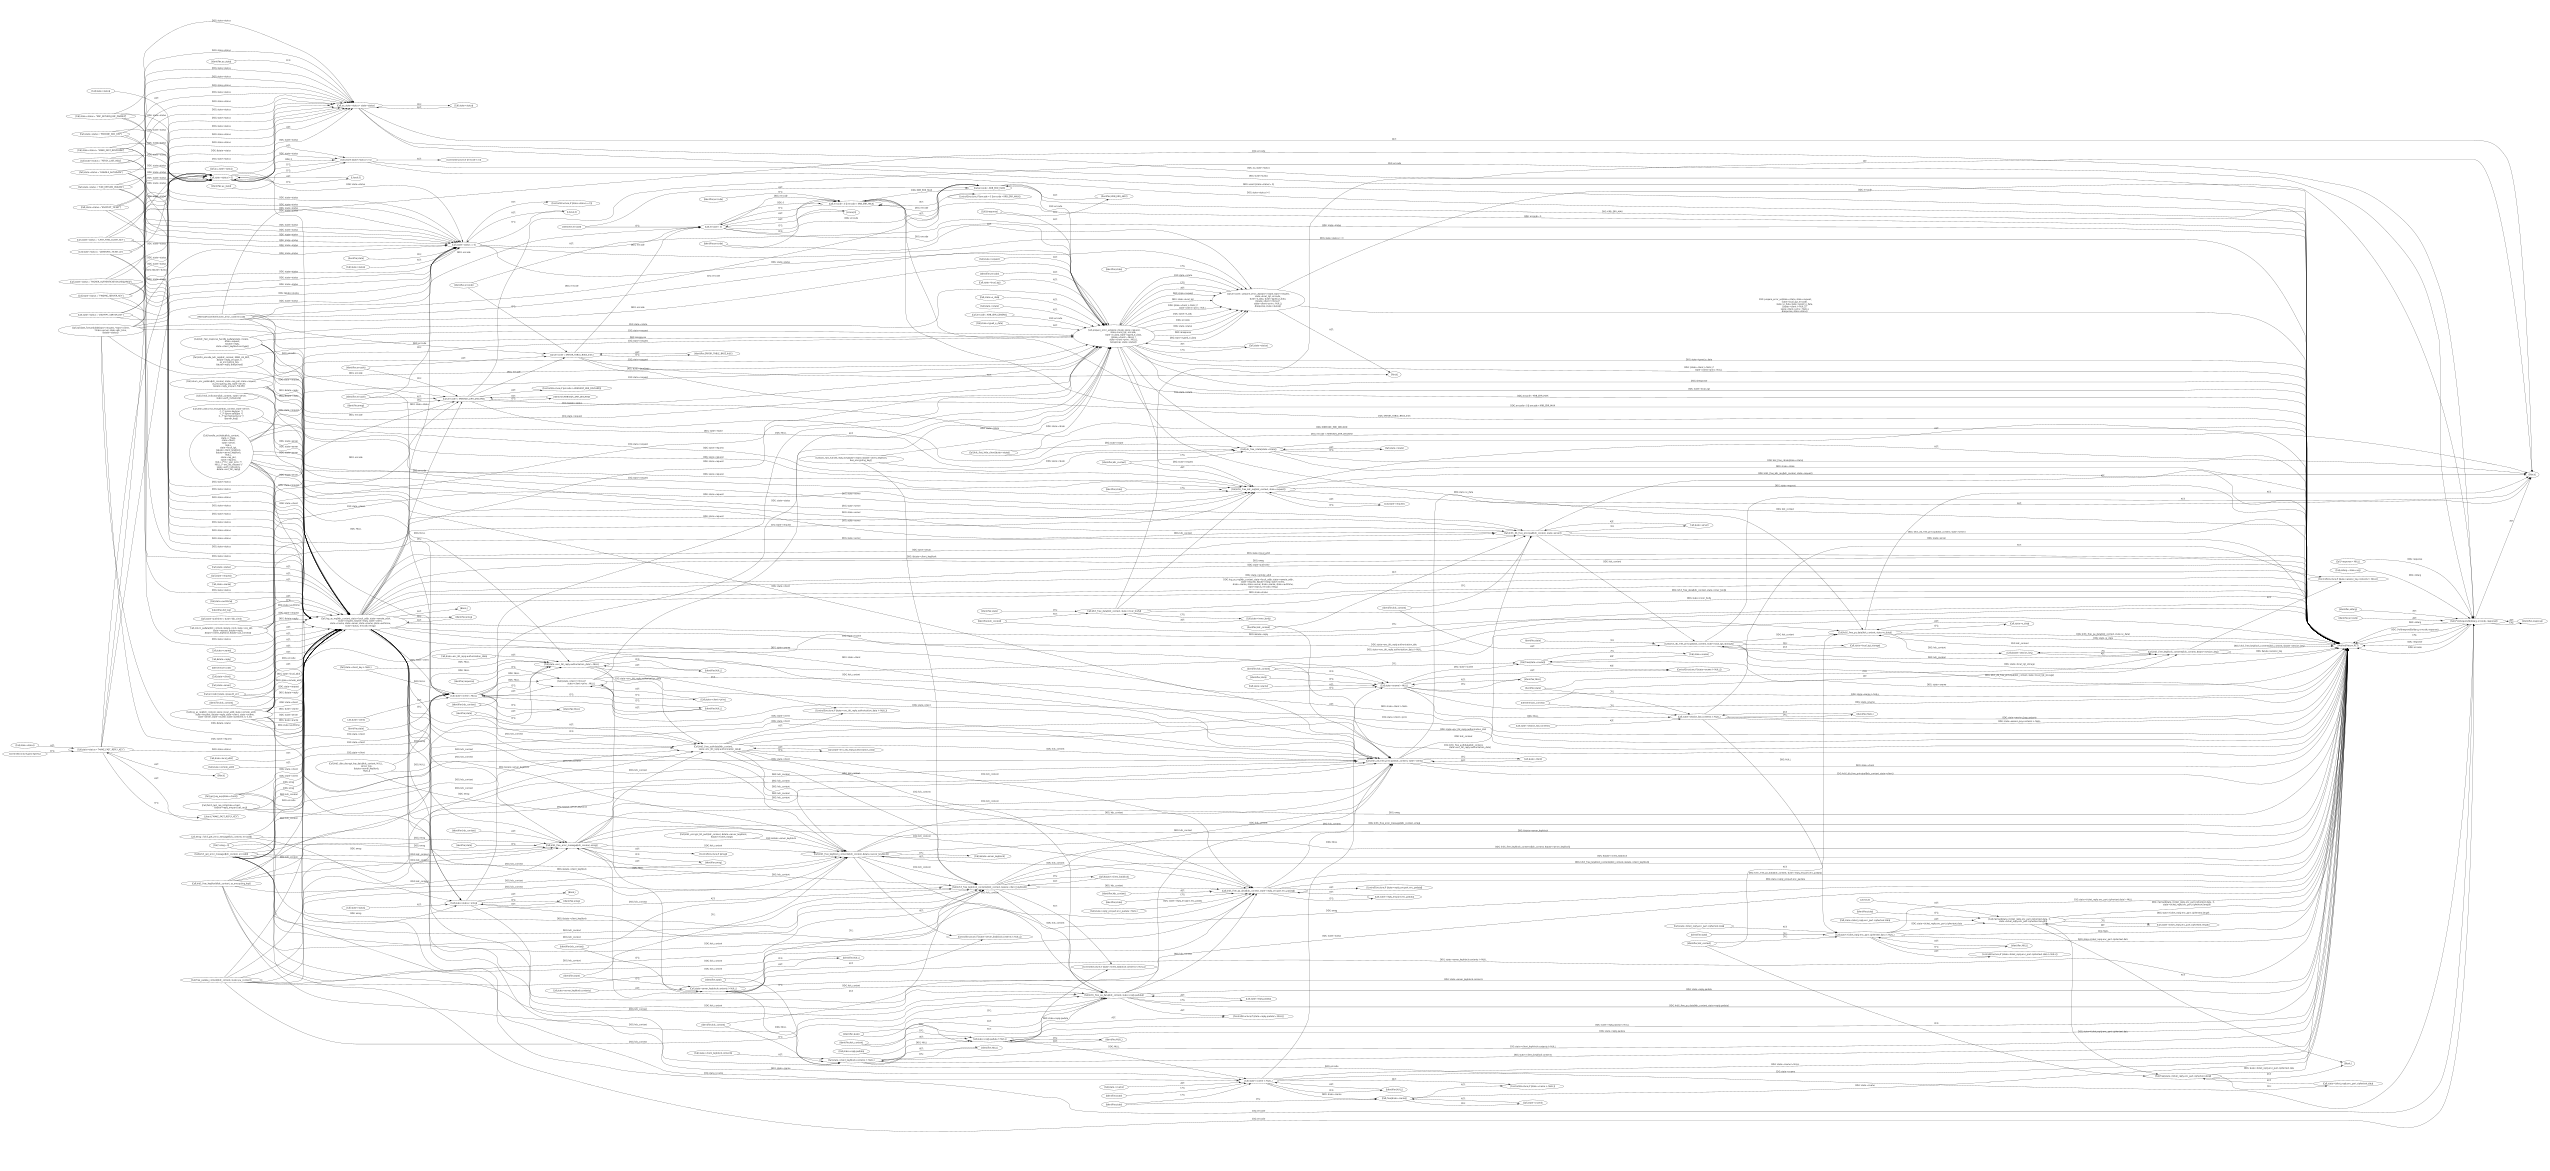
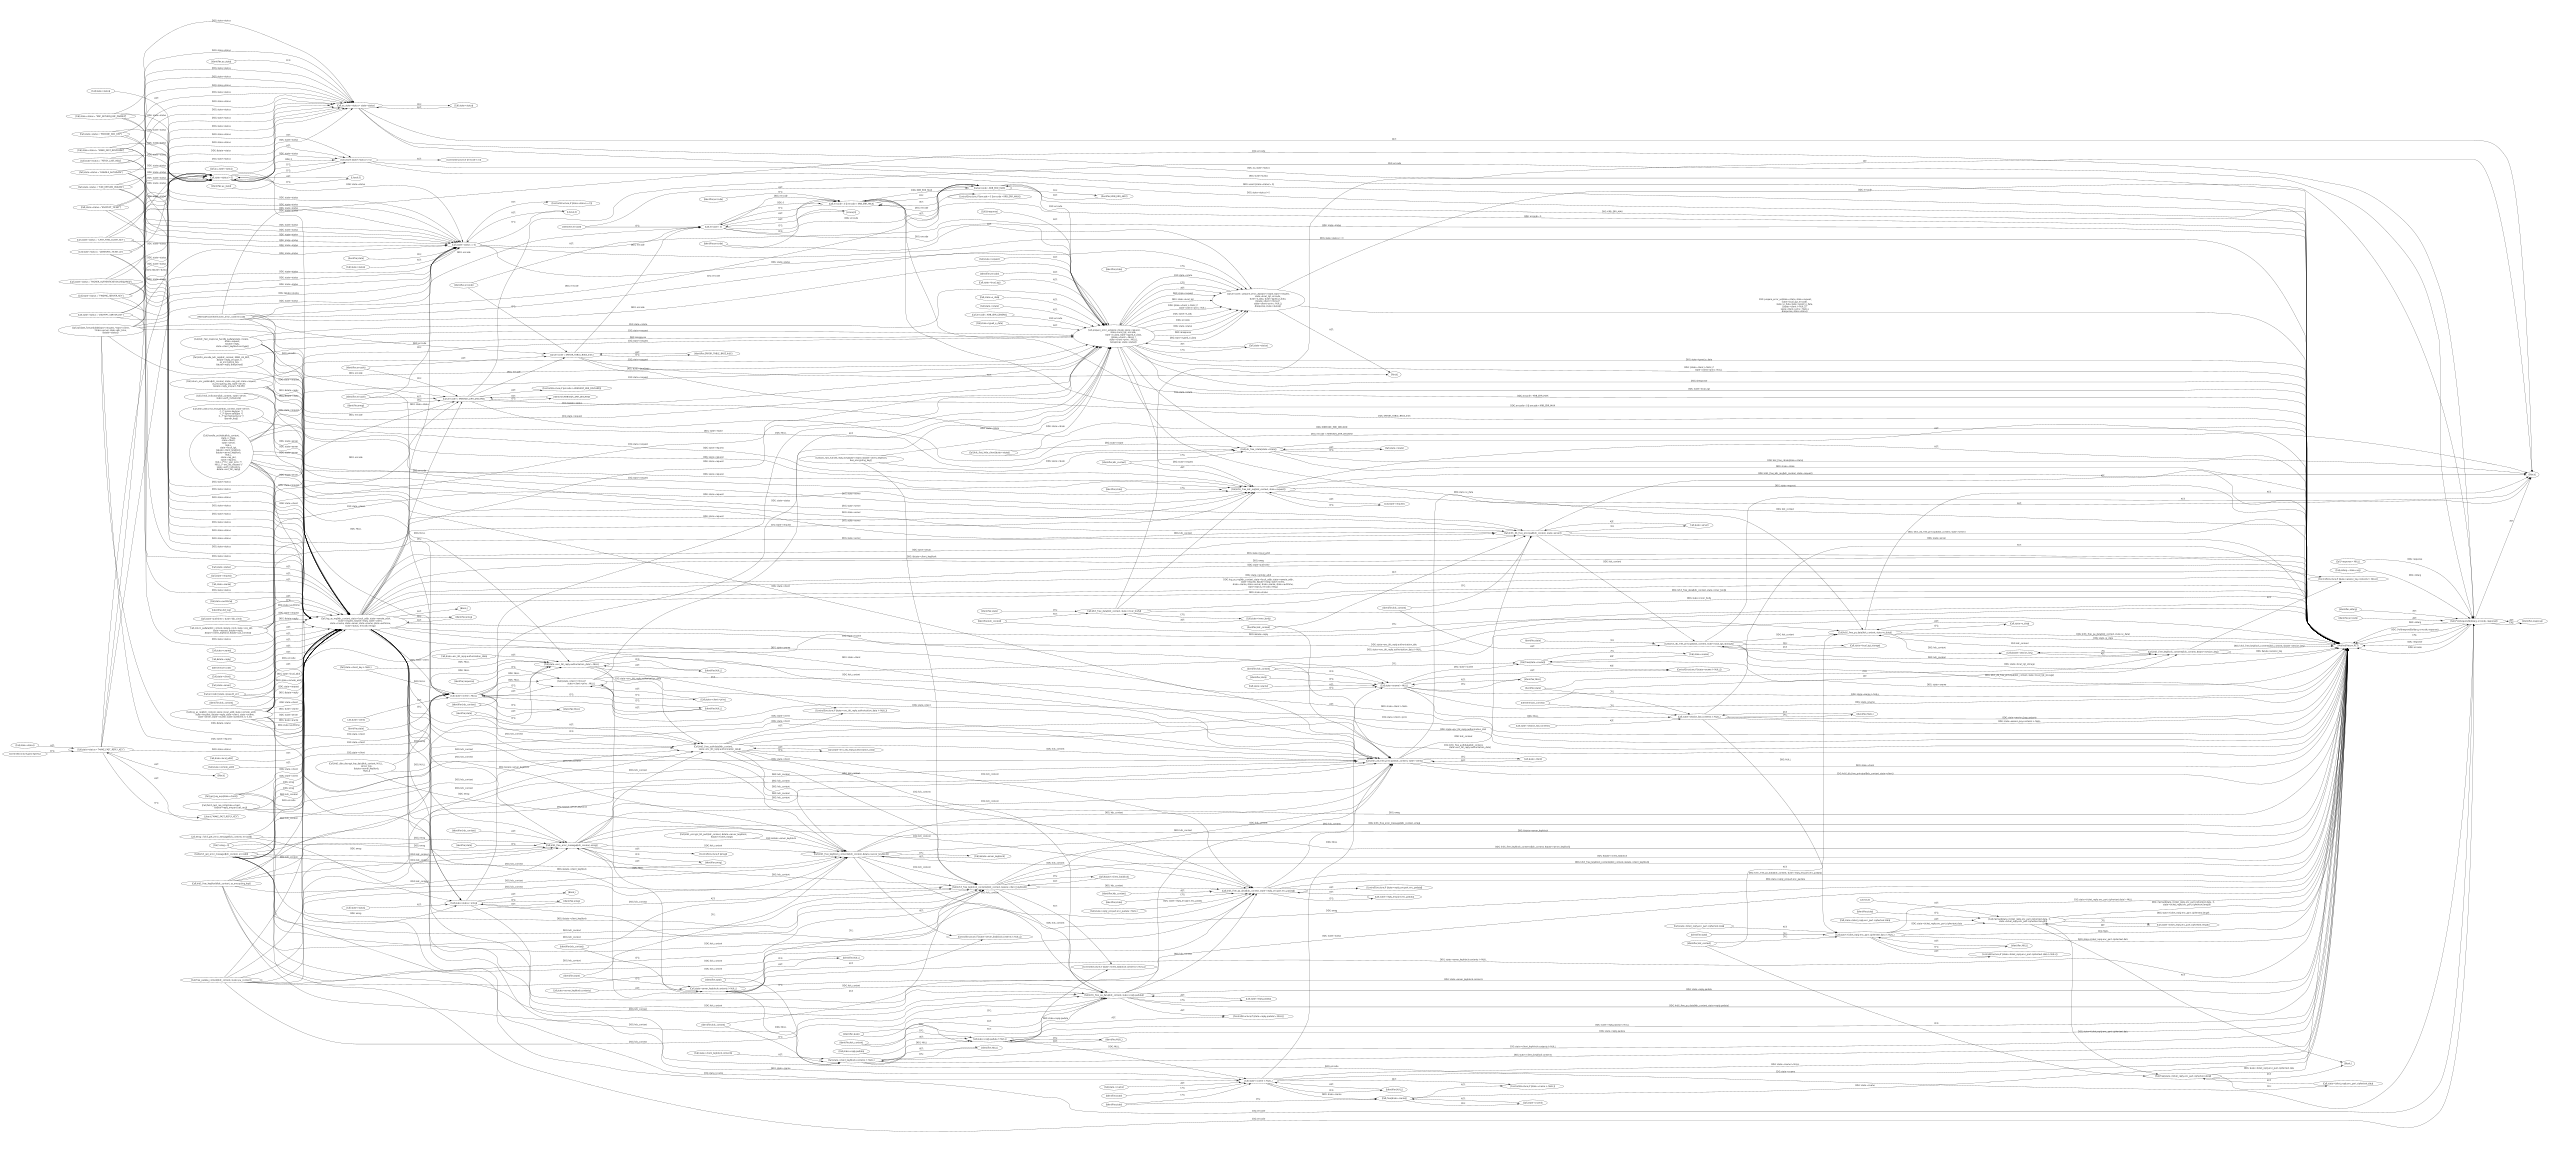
(277, 132) -> (279, 137)
none -> (926, 198)
(1055, 215) -> (1052, 192)
